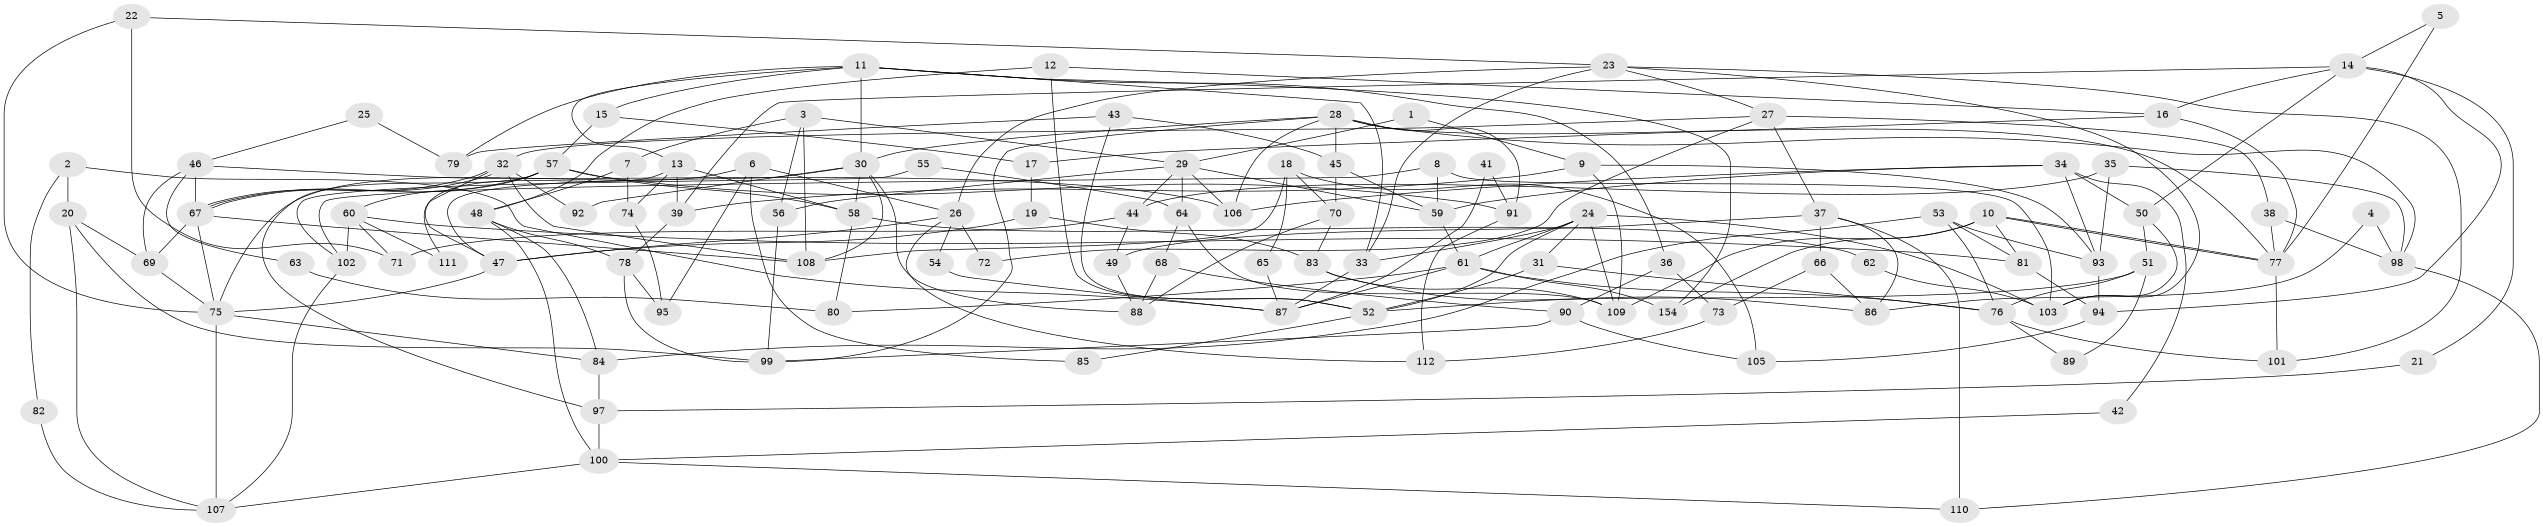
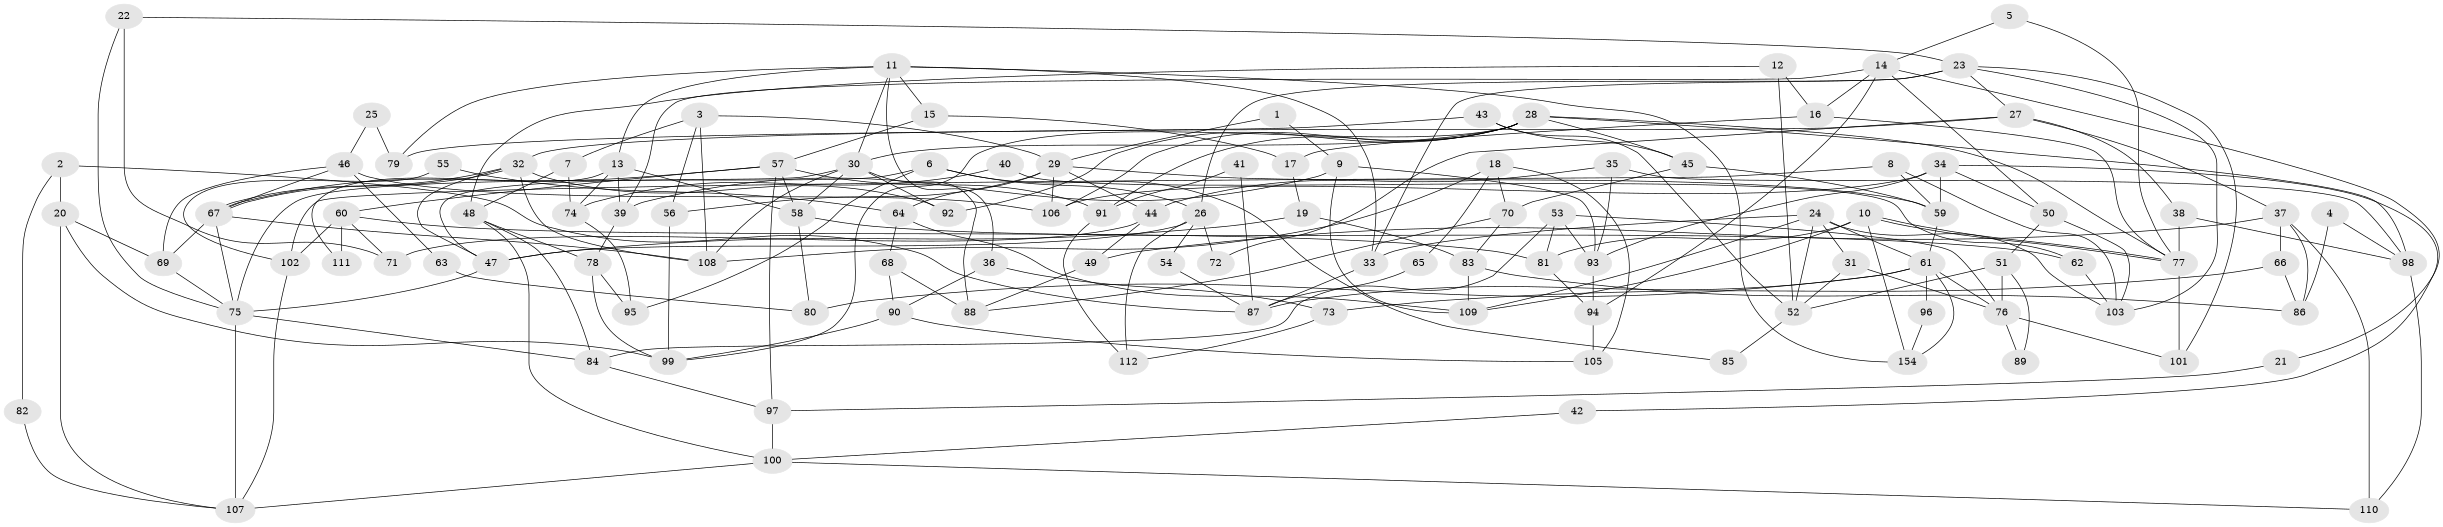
none -> (1111, 156)
none -> (1005, 165)
none -> (1927, 313)
